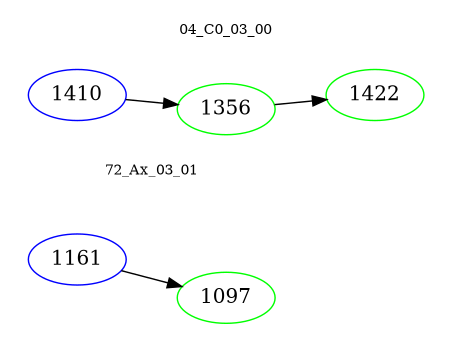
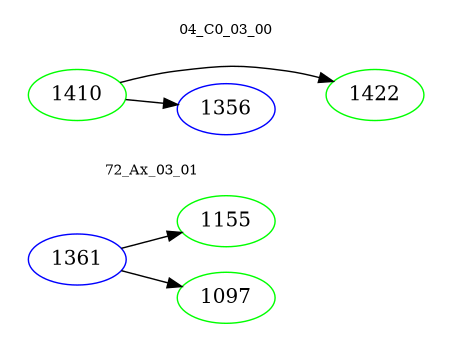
(77, 95) -> (77, 95)
(293, 103) -> (219, 67)
(226, 109) -> (226, 109)
none -> (226, 221)
(77, 260) -> (77, 260)
